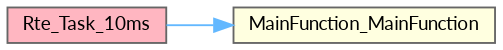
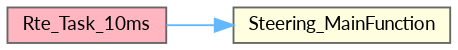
(364, 25) -> (342, 25)
